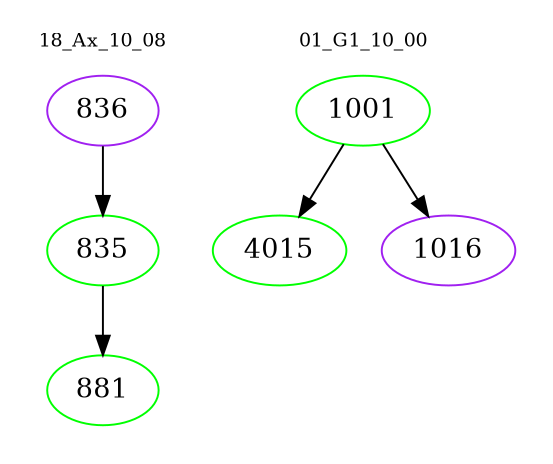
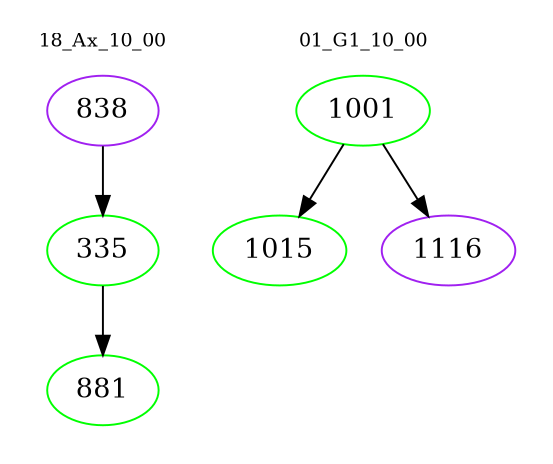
(103, 42) -> (103, 42)
(103, 111) -> (103, 111)
(103, 250) -> (103, 250)
(280, 250) -> (280, 250)
(449, 250) -> (449, 250)
